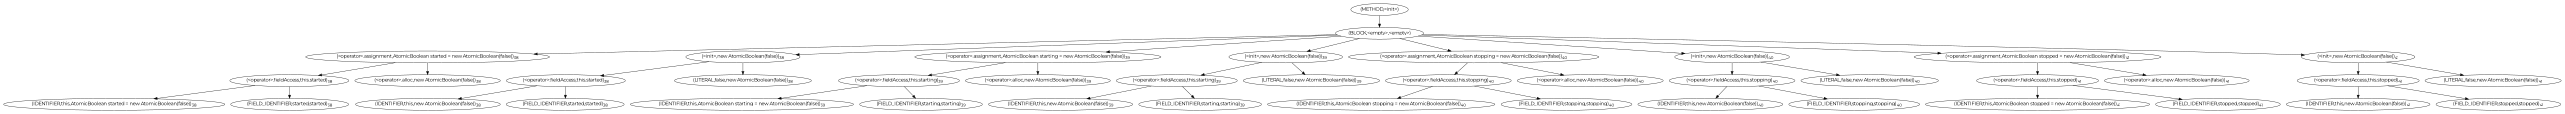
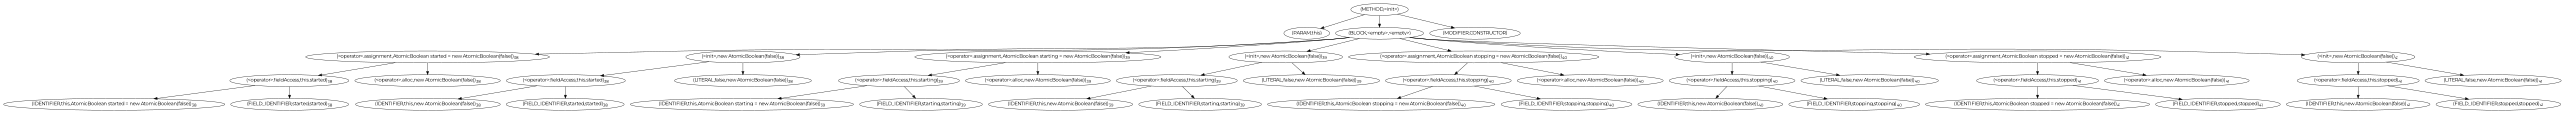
none -> (1307, 33)
none -> (1475, 33)
